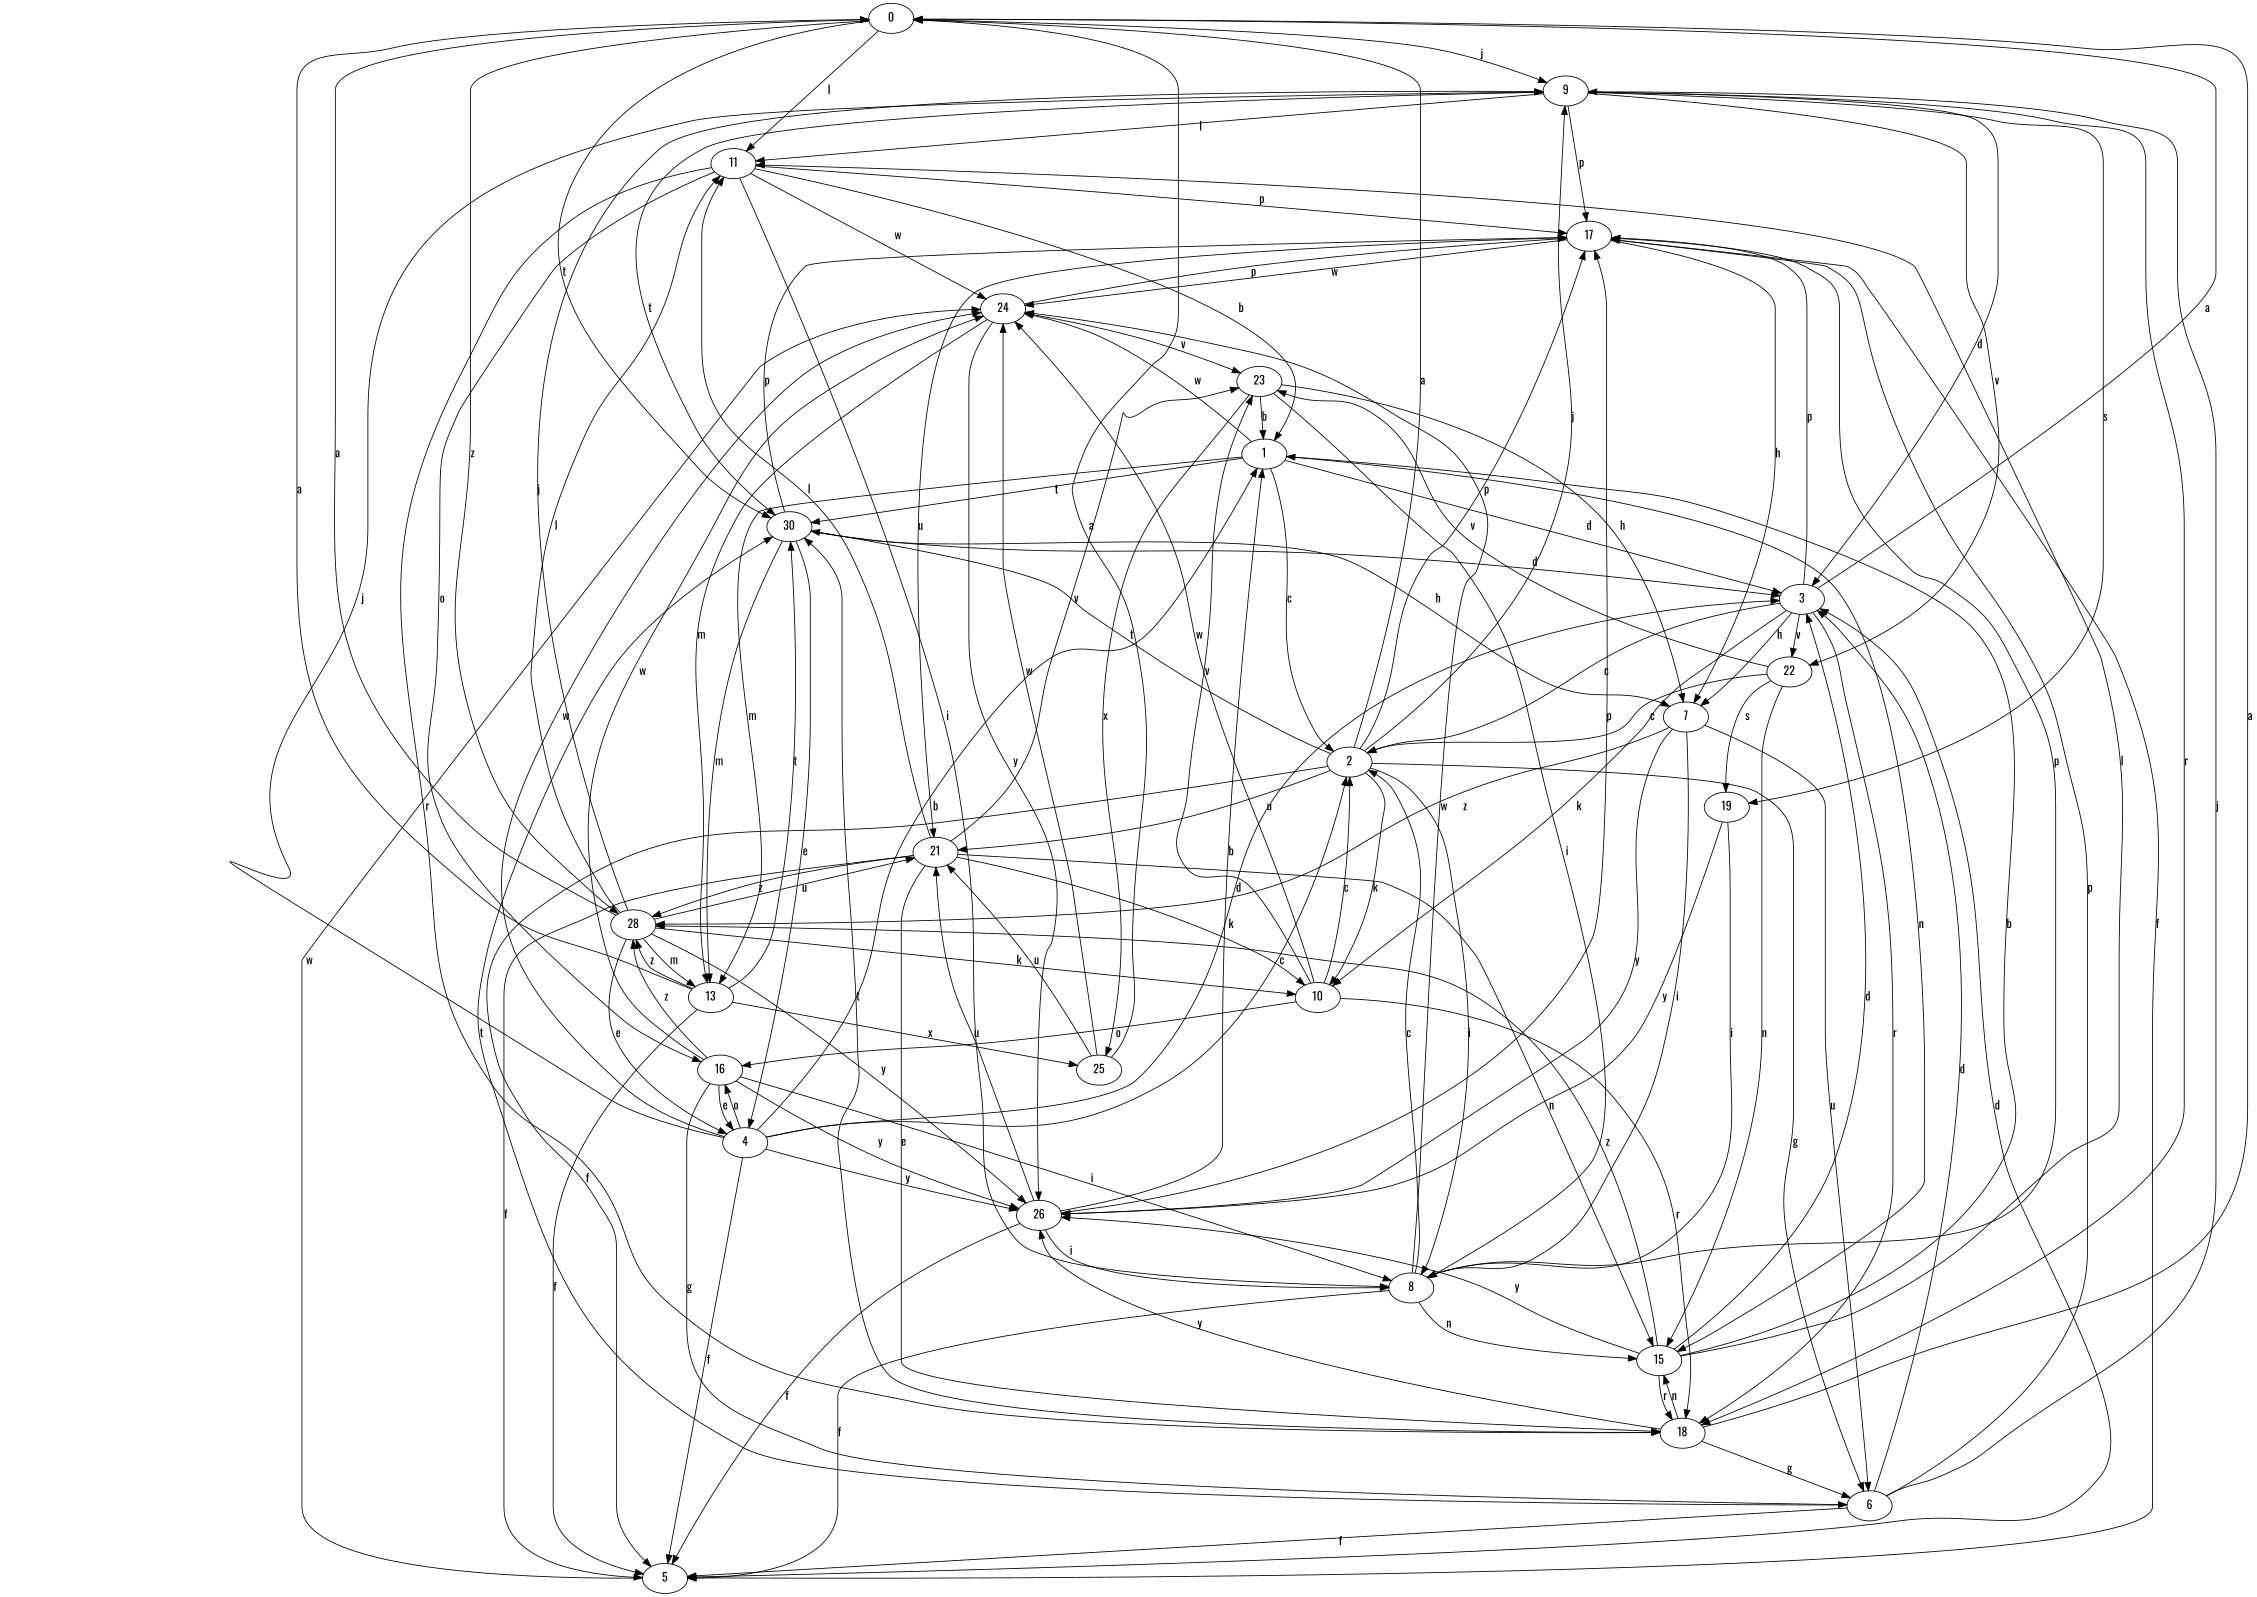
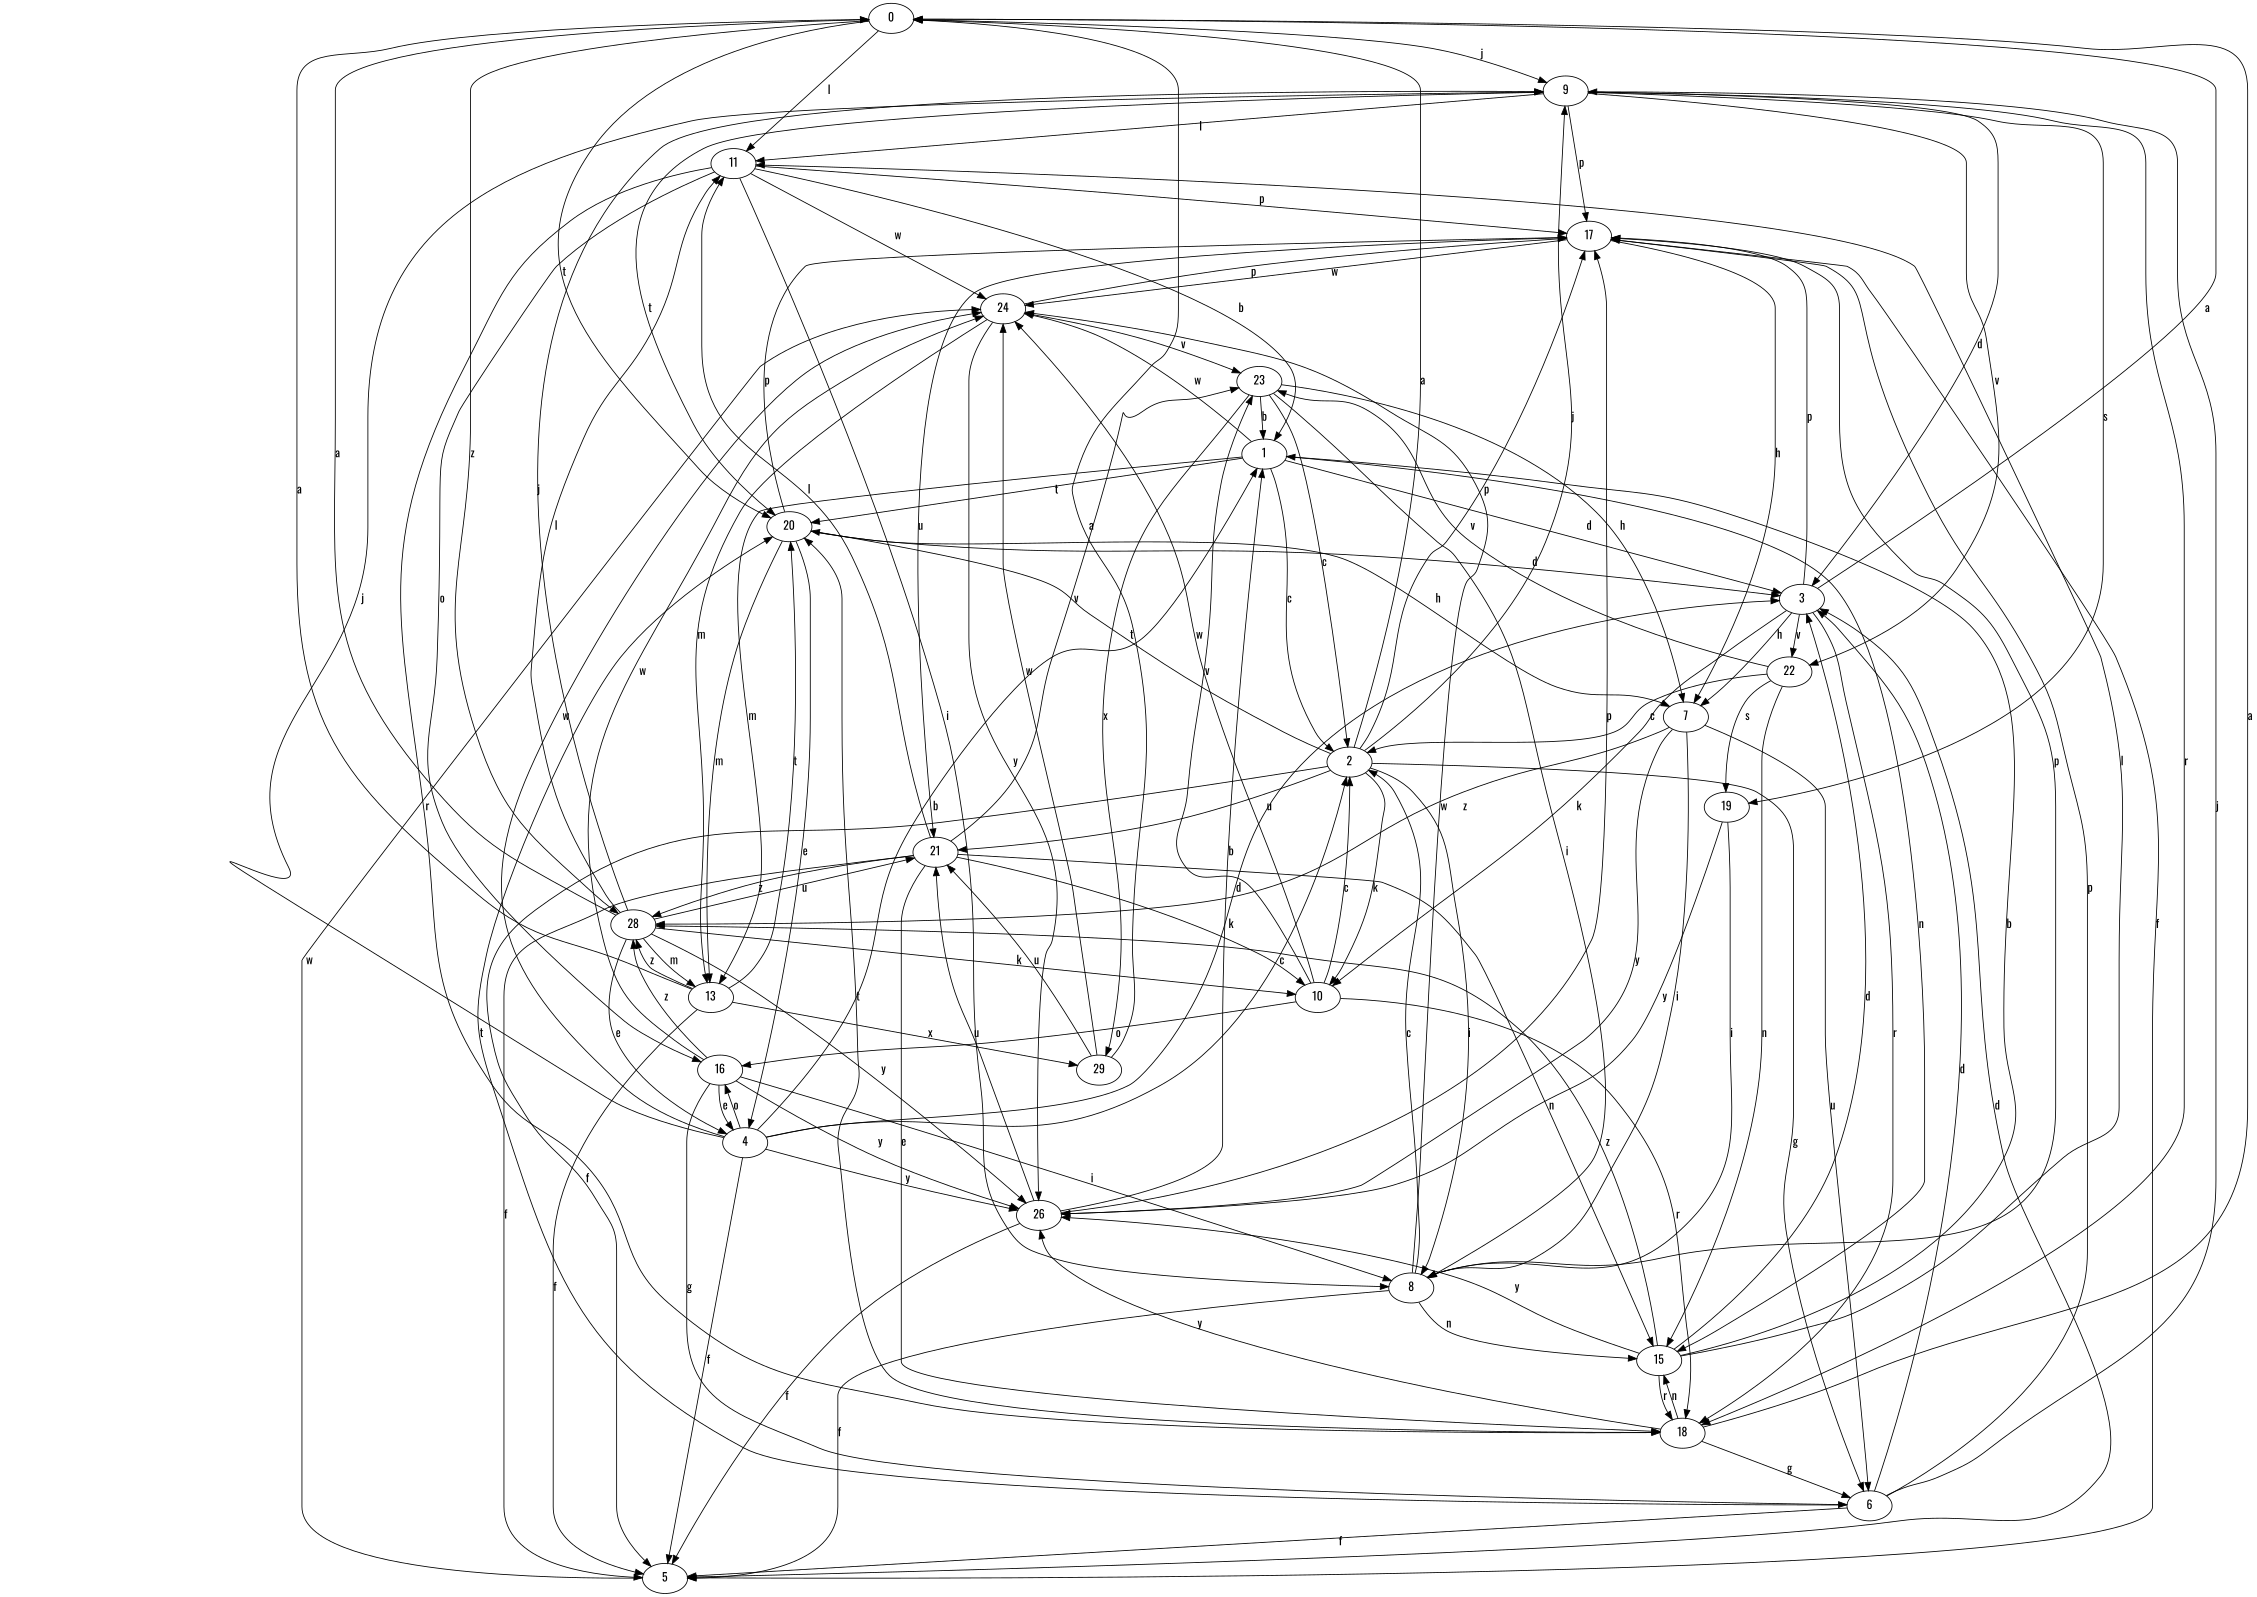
(789, 527) -> (789, 527)
(1577, 675) -> (1322, 563)
(1099, 1070) -> (1099, 1070)
(1205, 1283) -> none
